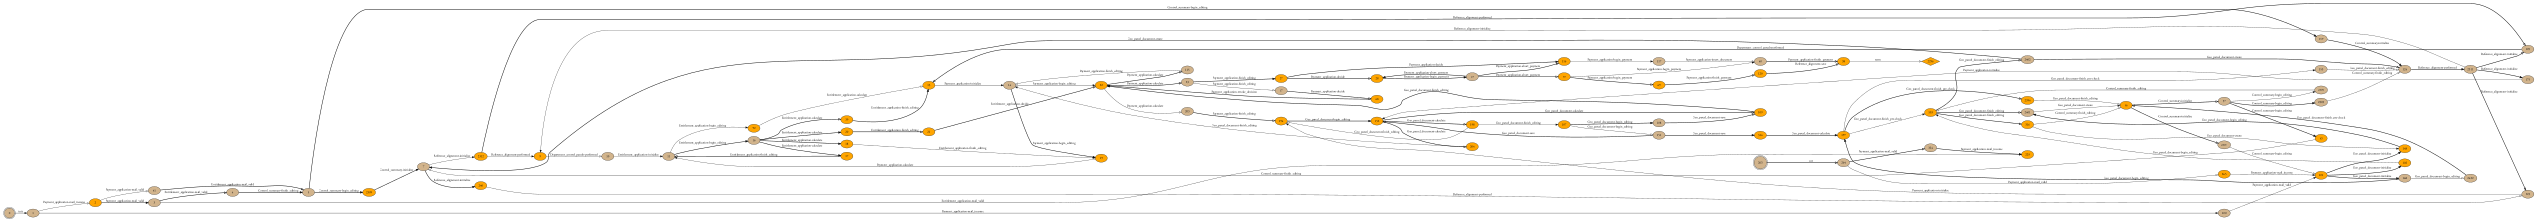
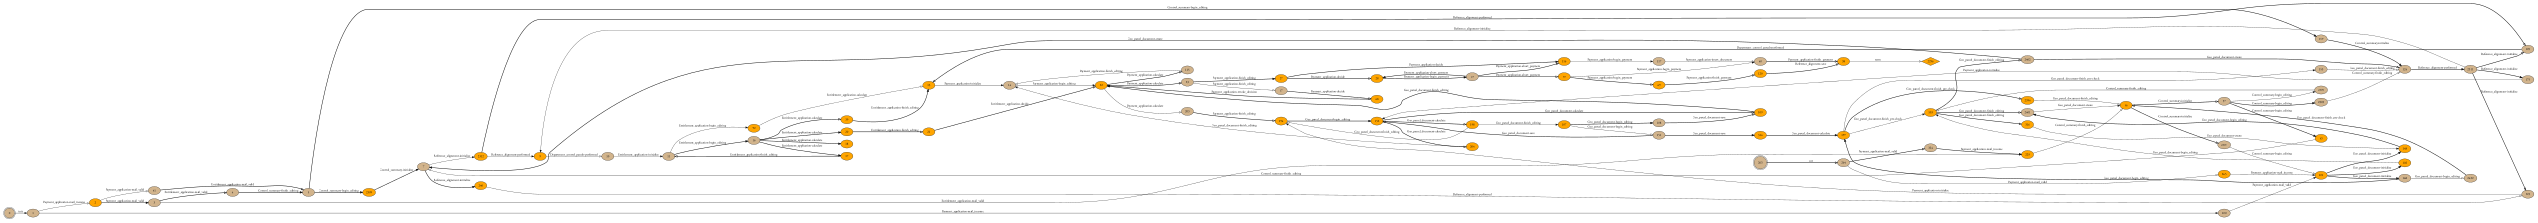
(2077, 119) -> (2078, 138)
(1101, 158) -> none
